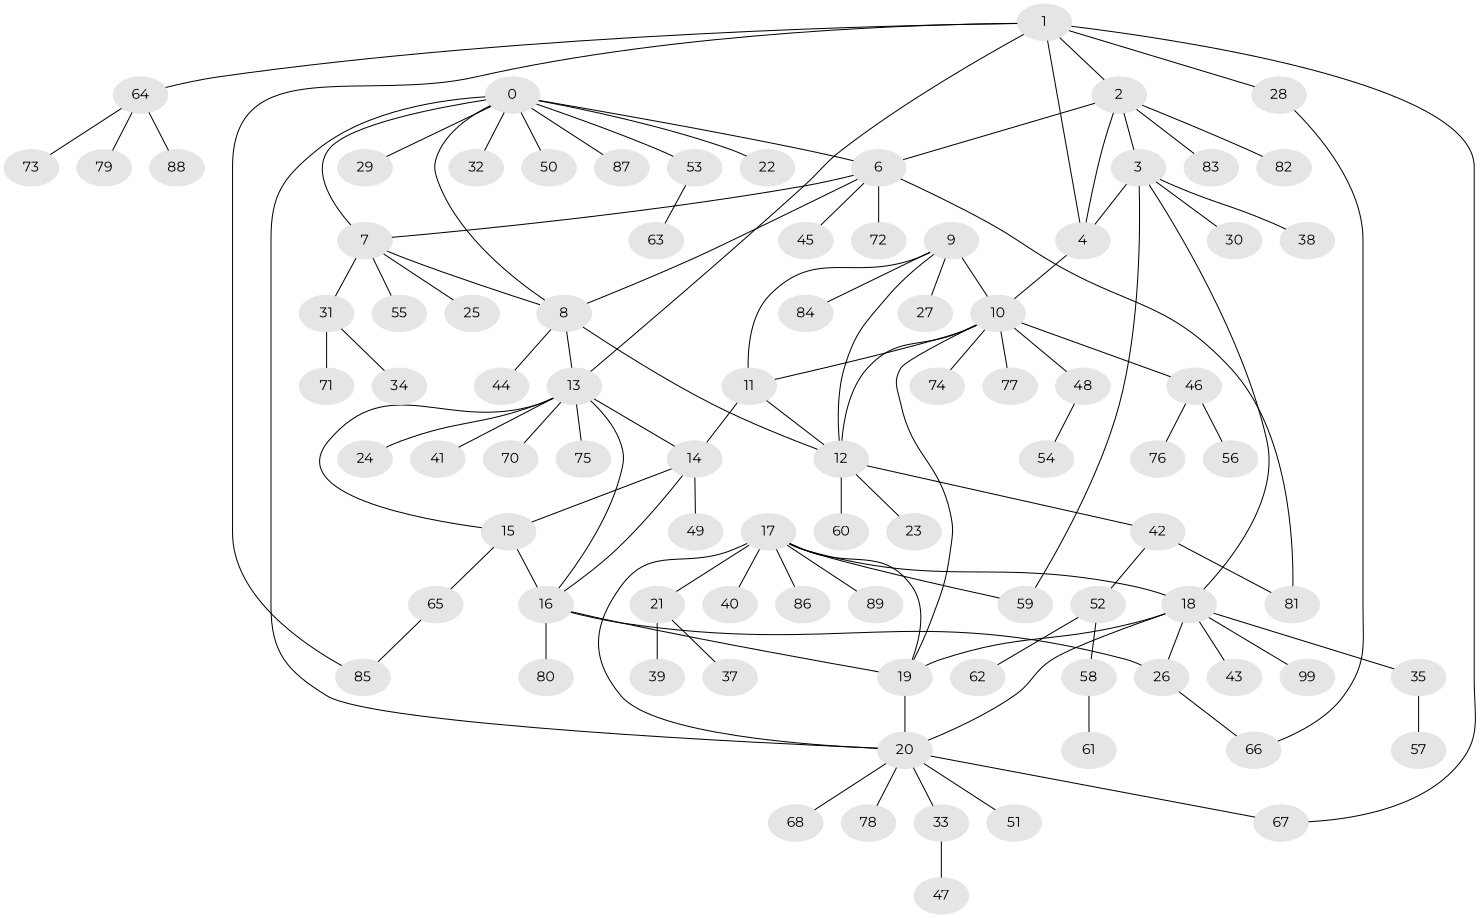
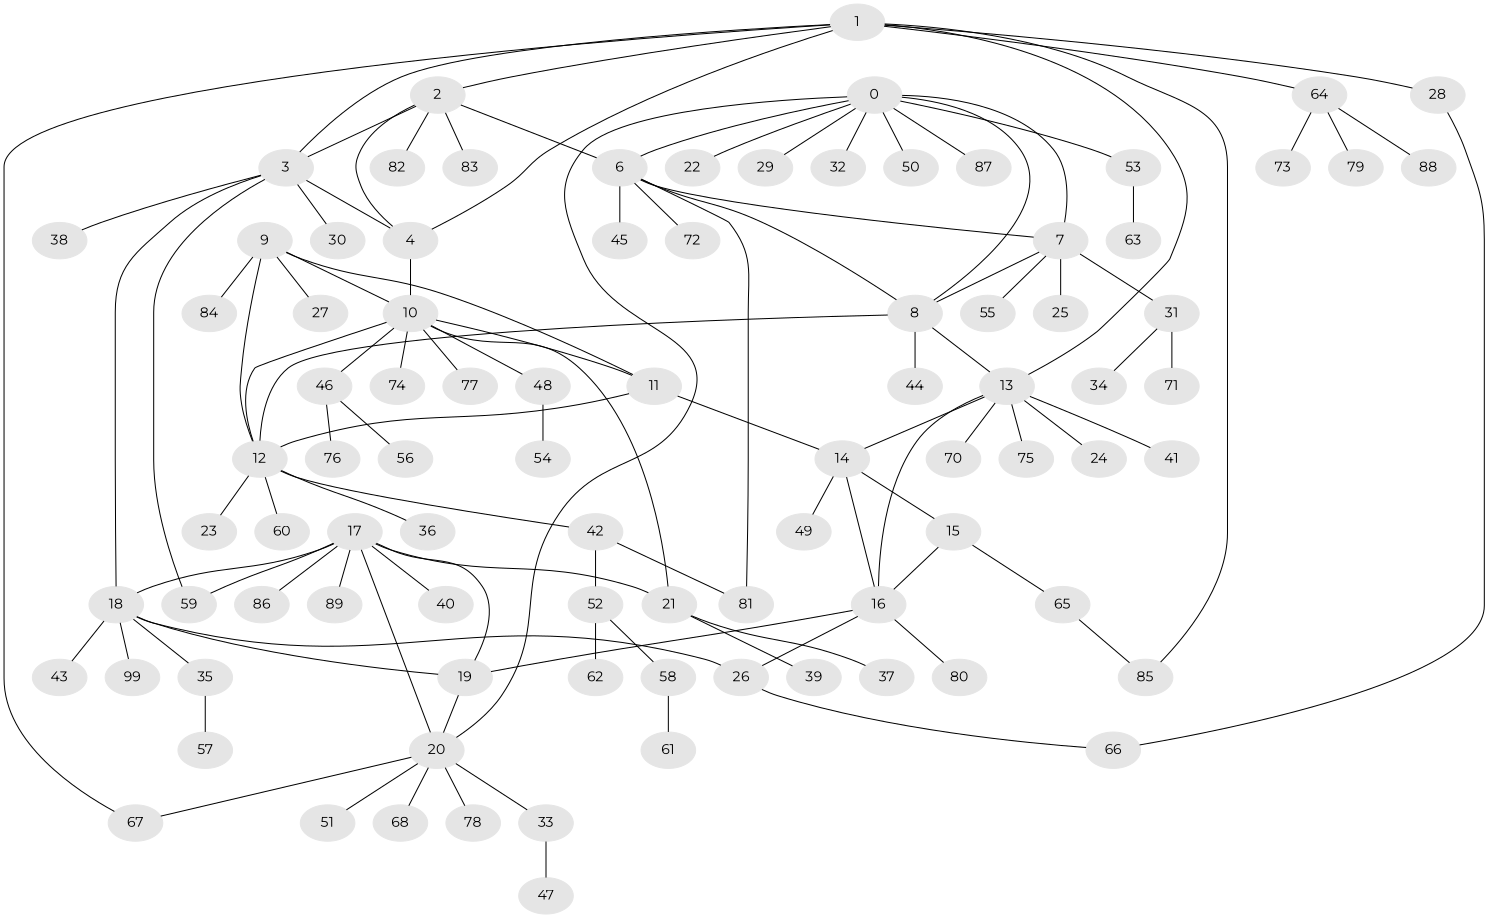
none -> (440, 65)
(340, 430) -> none
(933, 471) -> (601, 391)
none -> (428, 532)
(1041, 668) -> none
